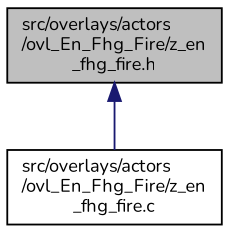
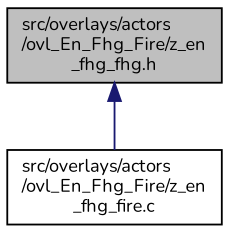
(115, 45) -> (115, 45)
